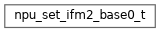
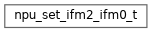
(80, 16) -> (76, 16)
